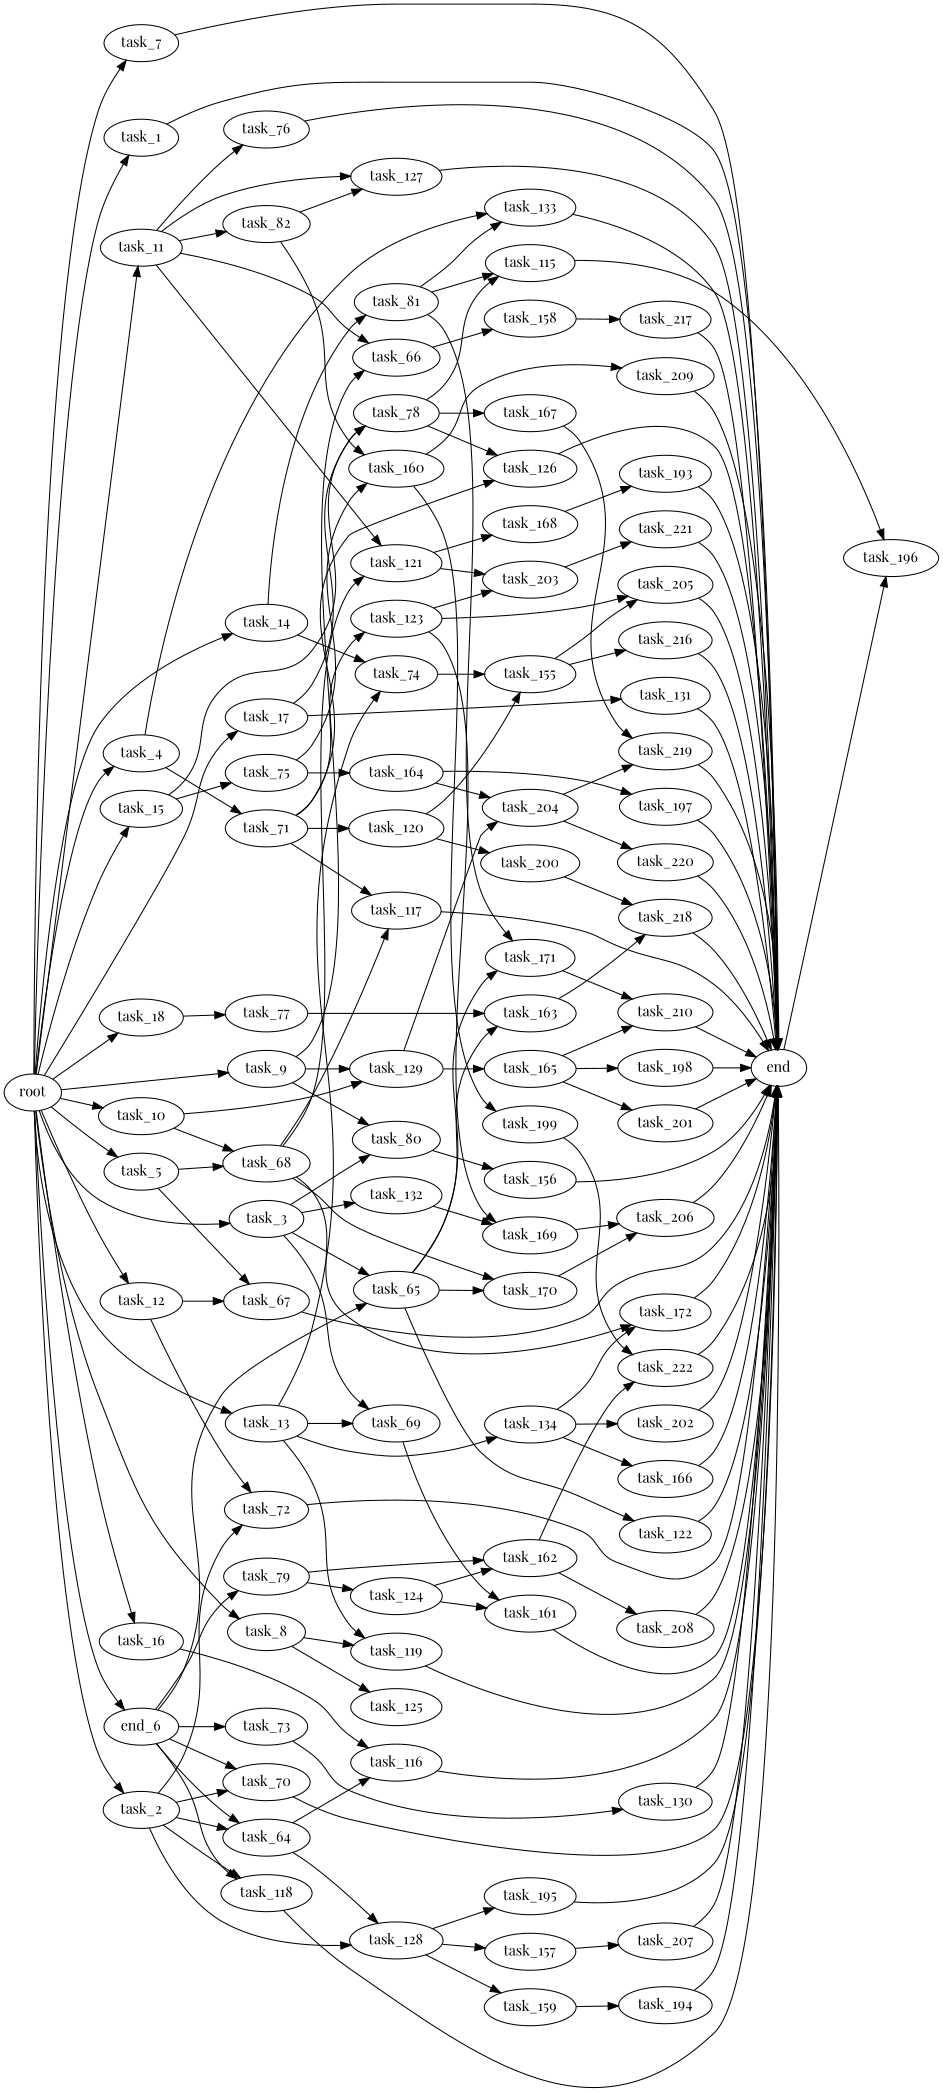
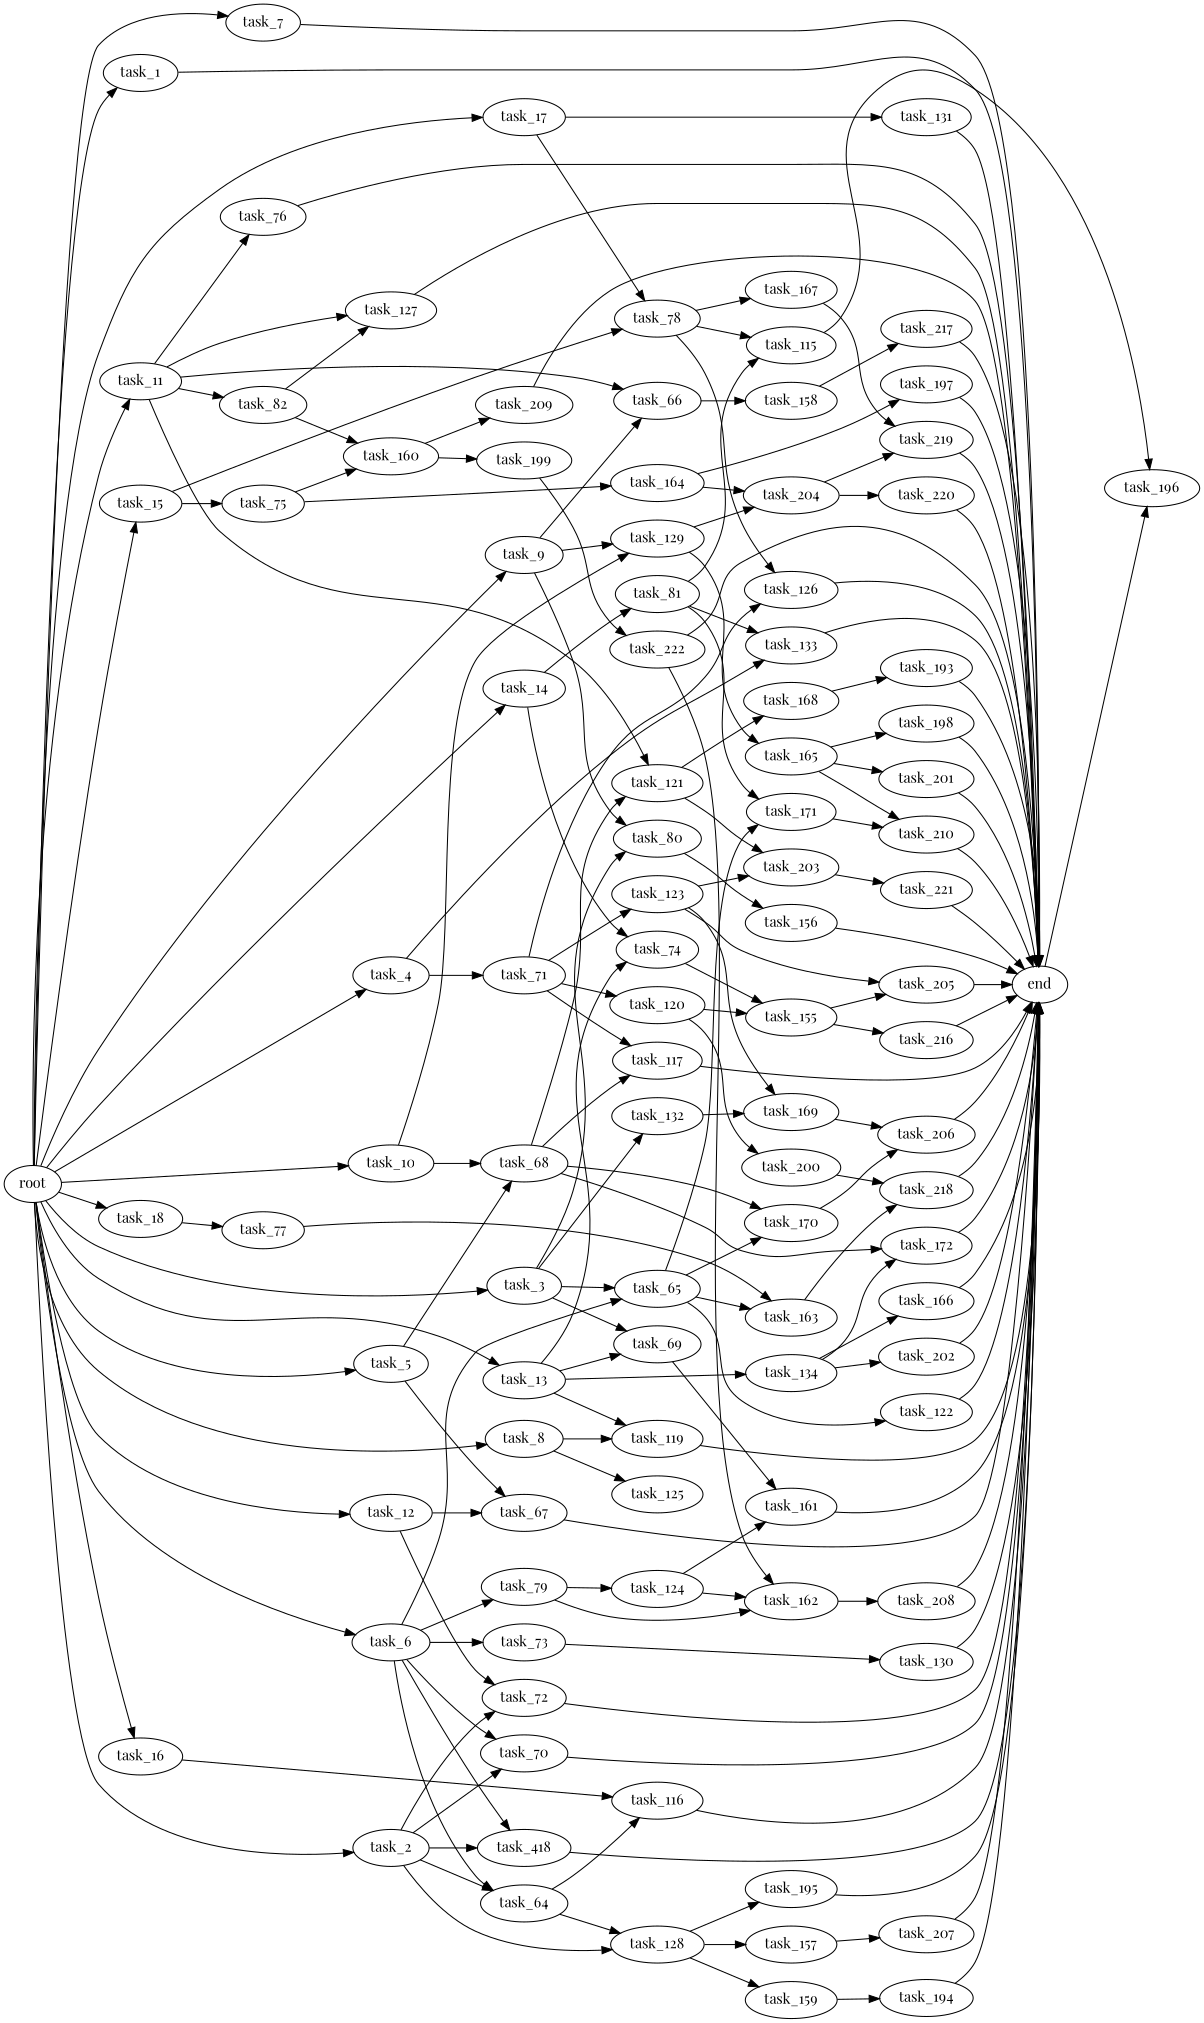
(577, 1460) -> (717, 1122)
(141, 1727) -> (391, 1642)
(266, 1893) -> (524, 1848)
